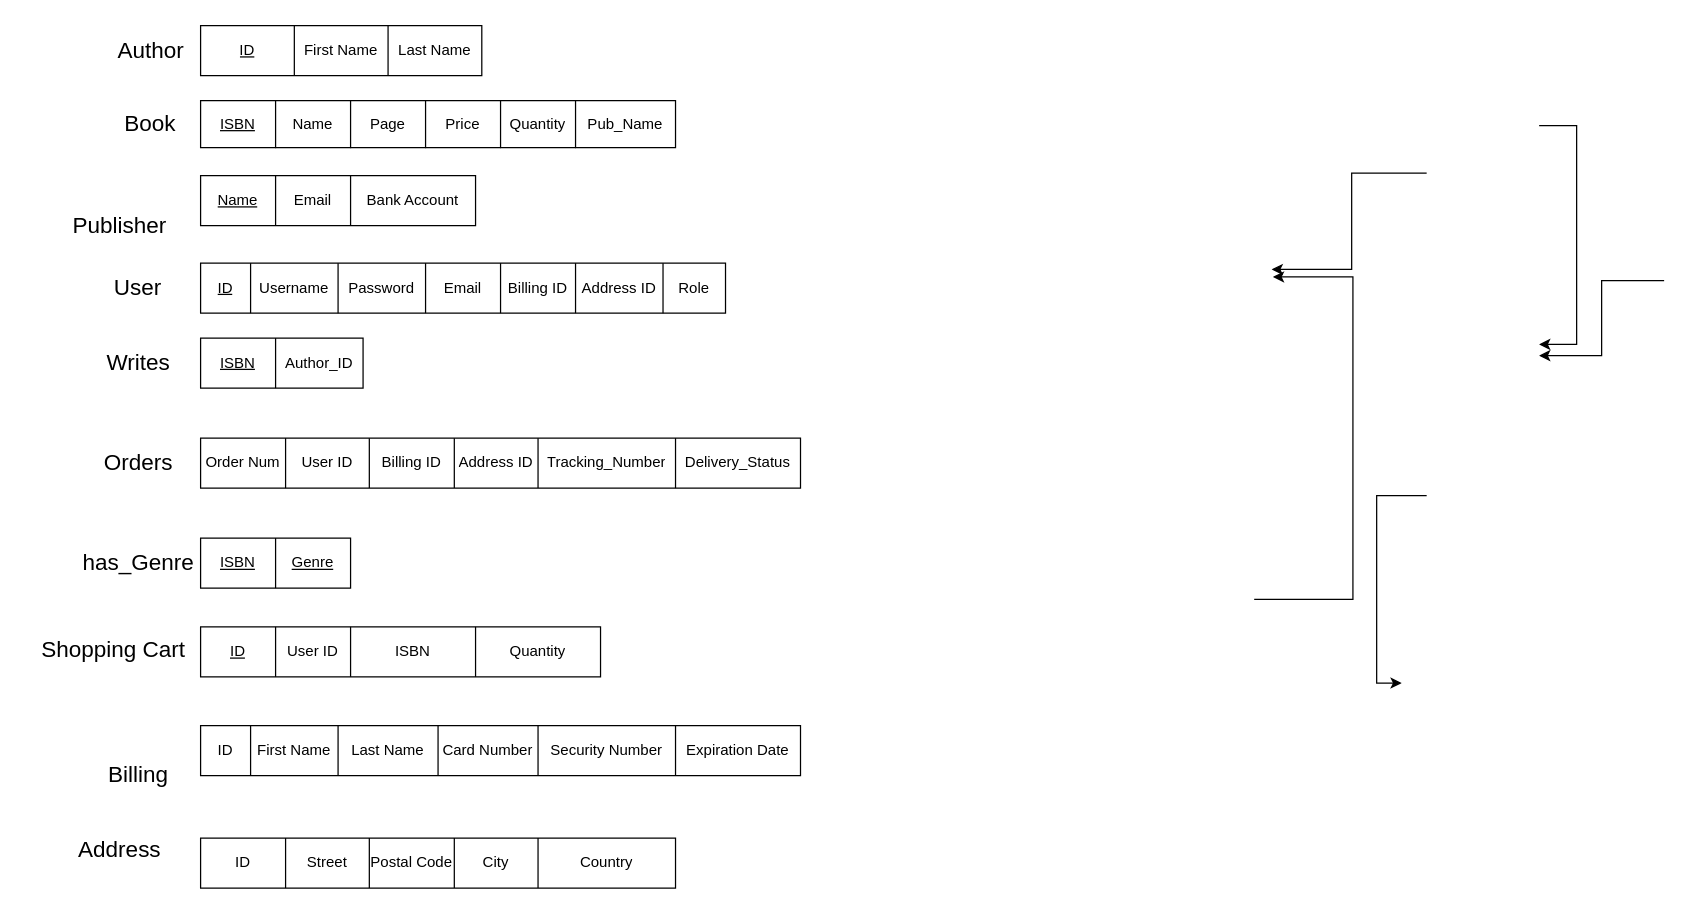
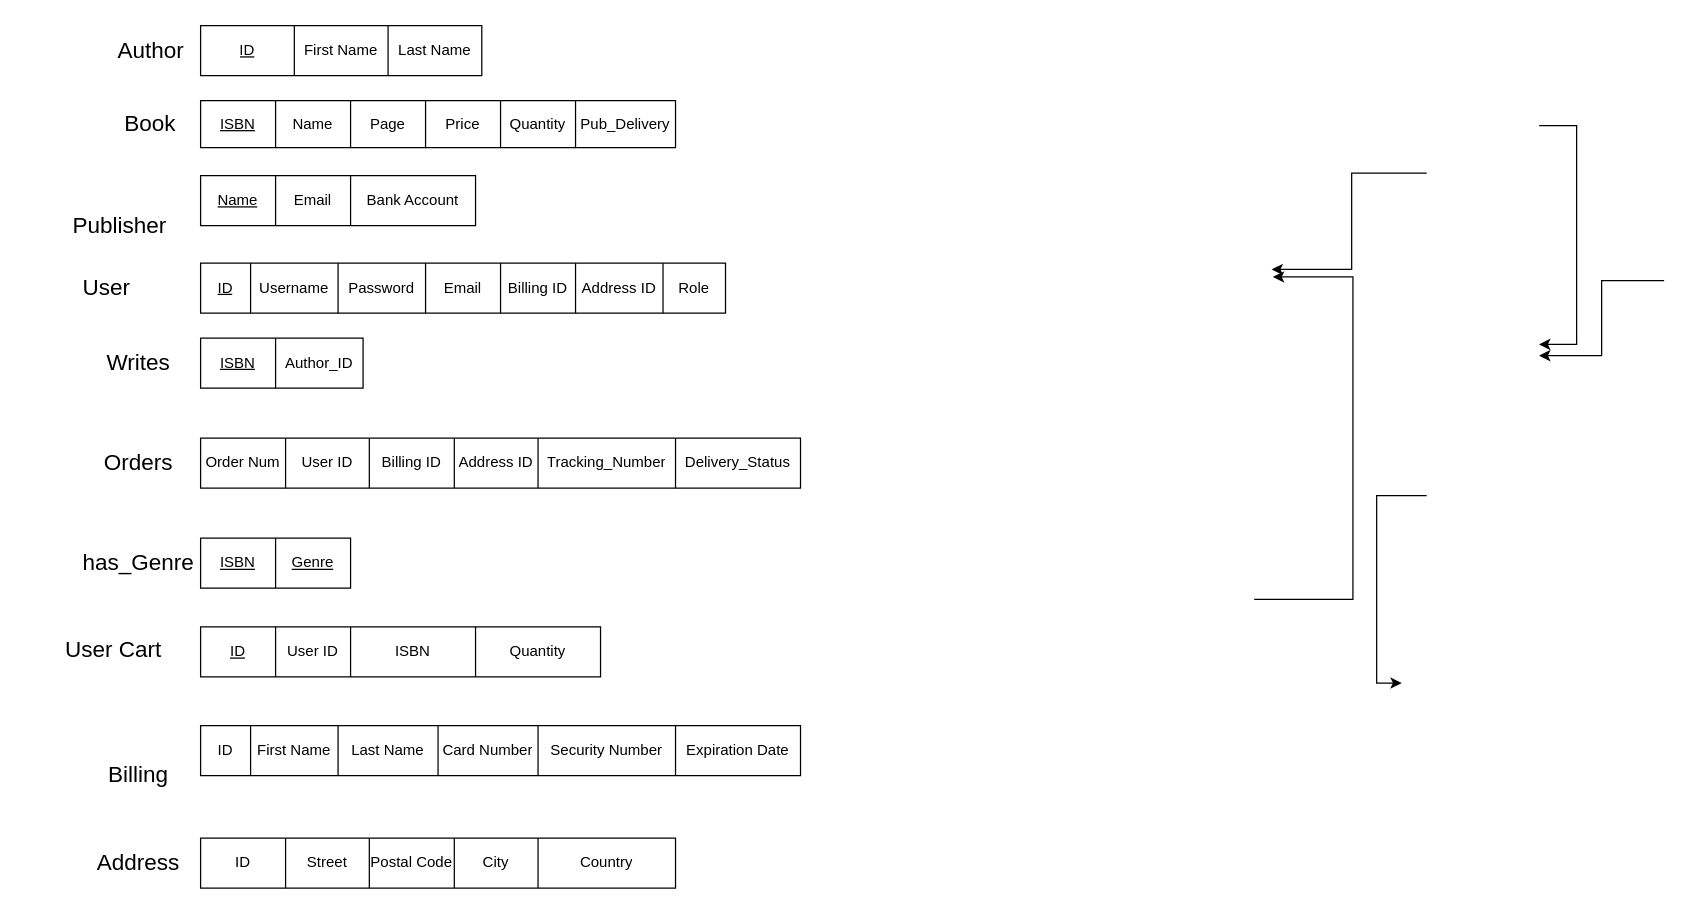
(626, 124) -> (626, 124)
(138, 288) -> (107, 288)
(114, 651) -> (114, 651)
(119, 851) -> (138, 863)
